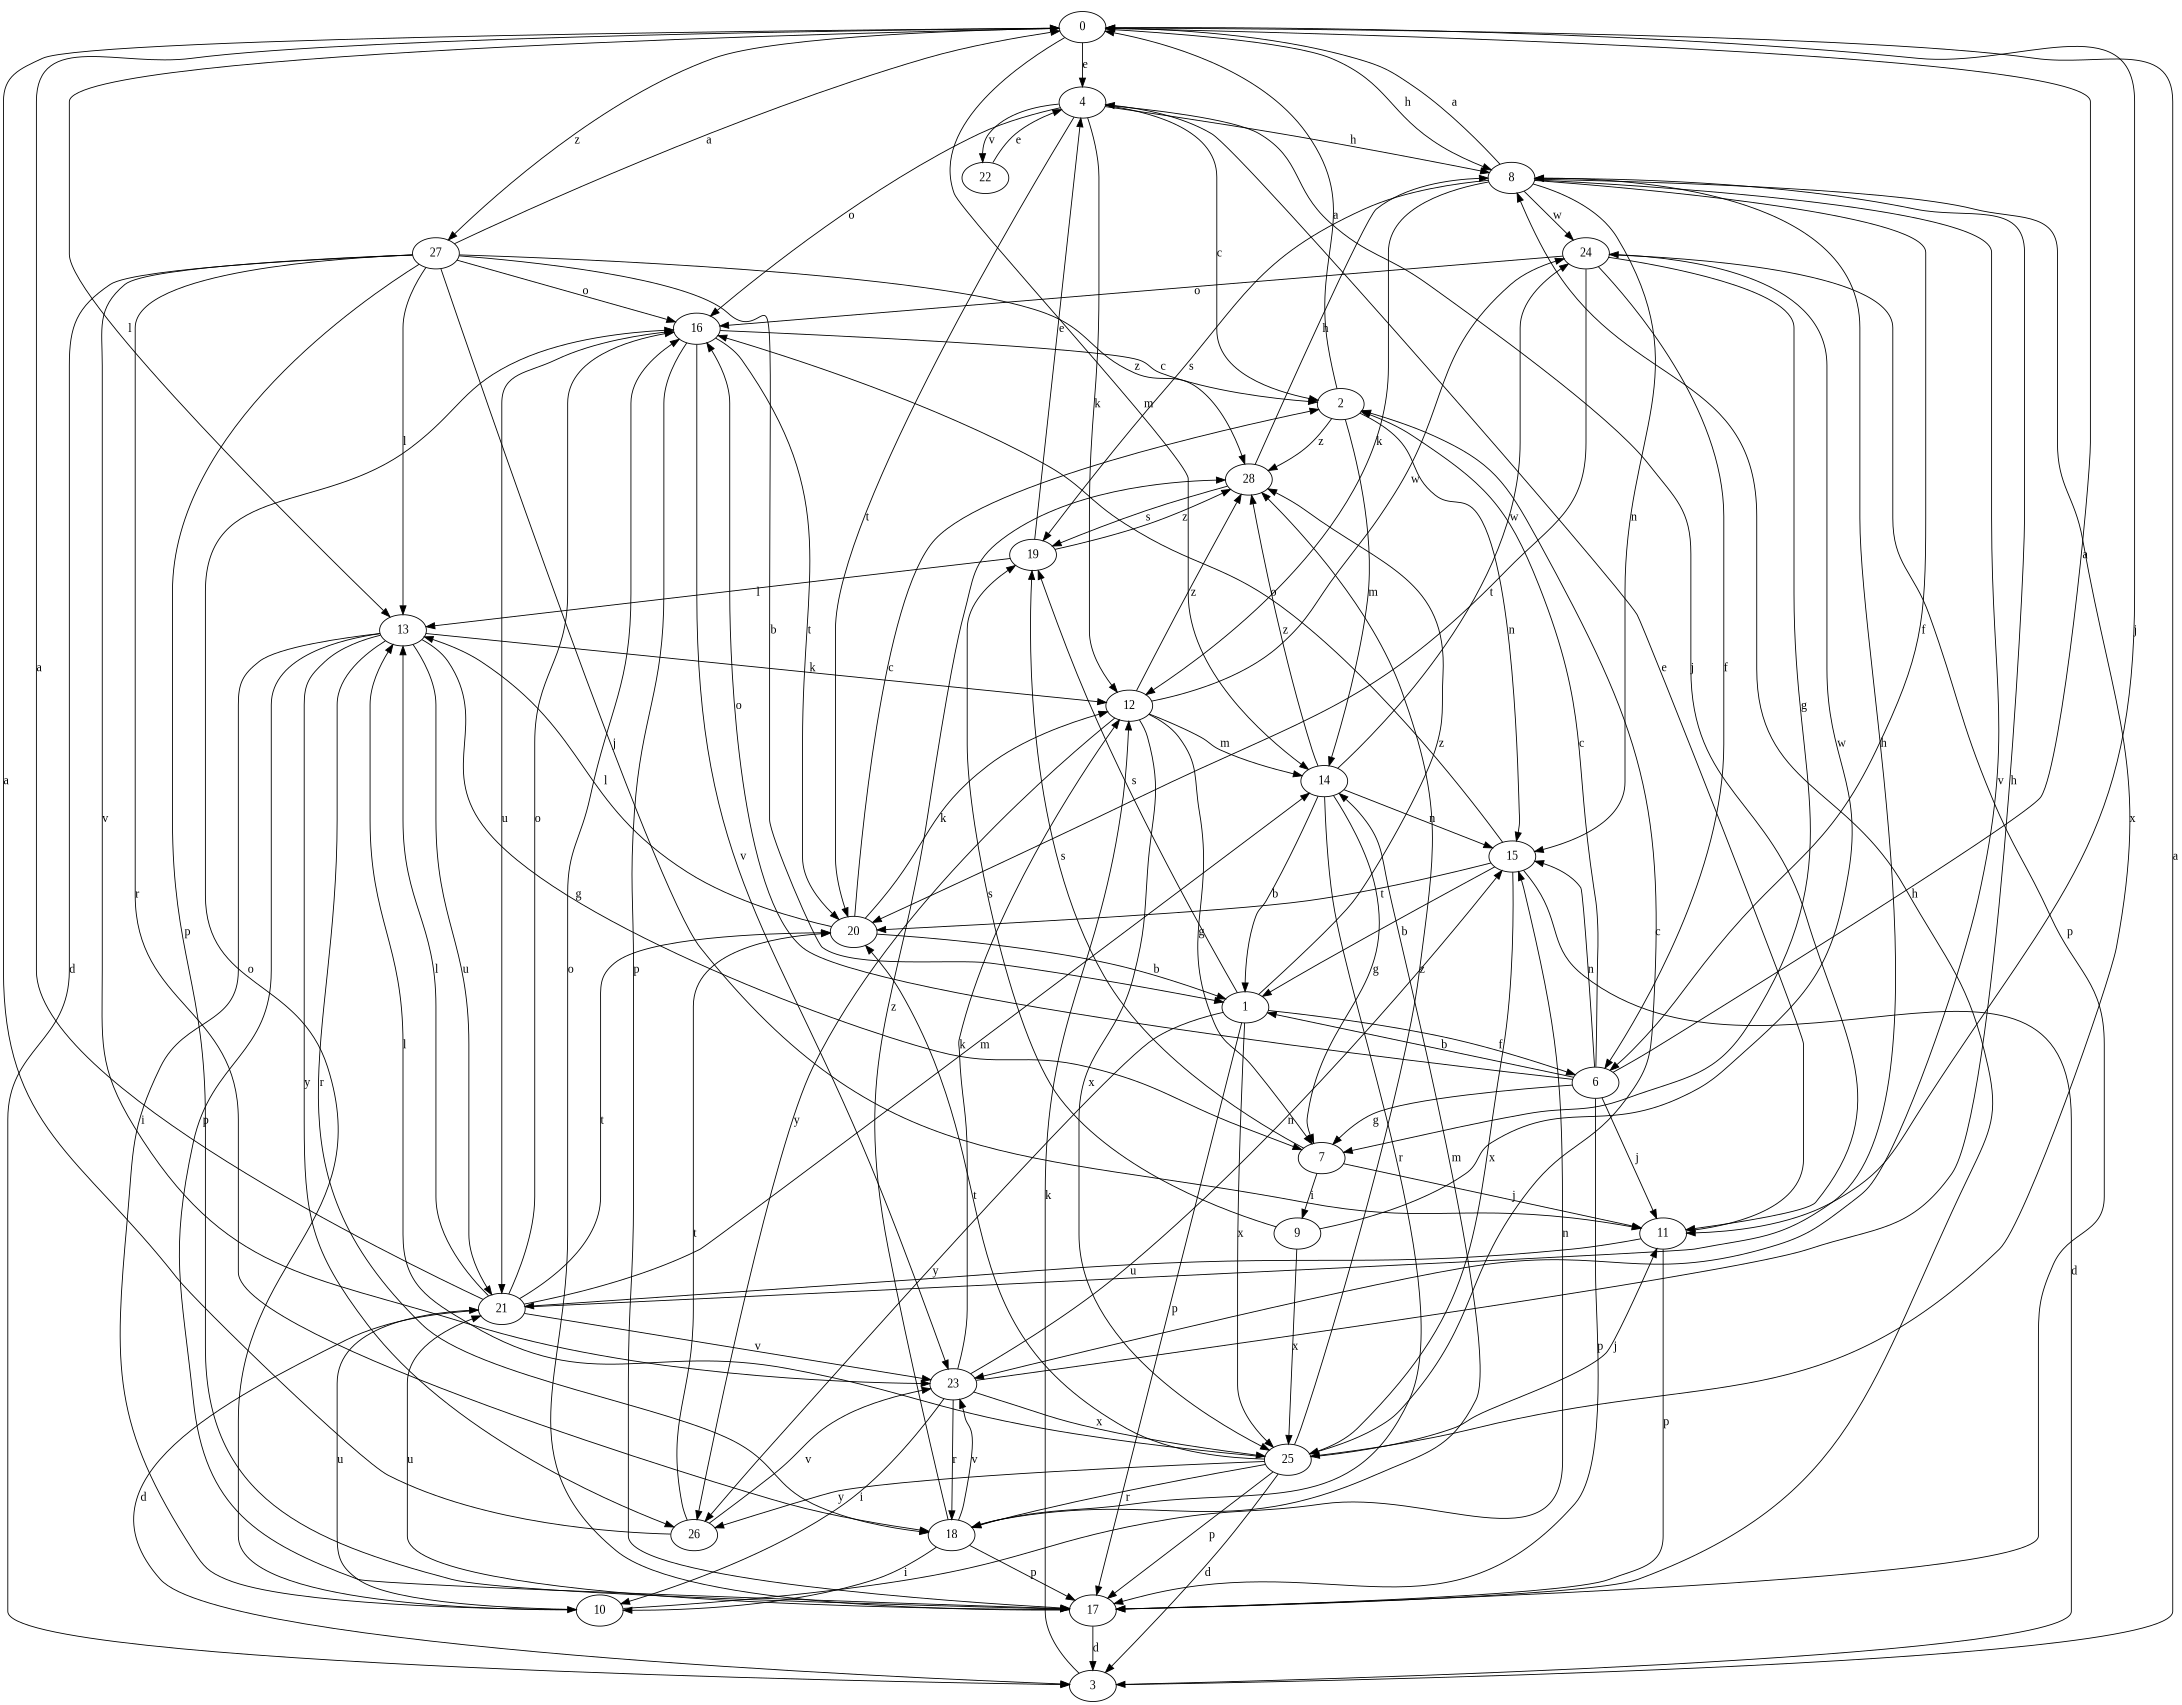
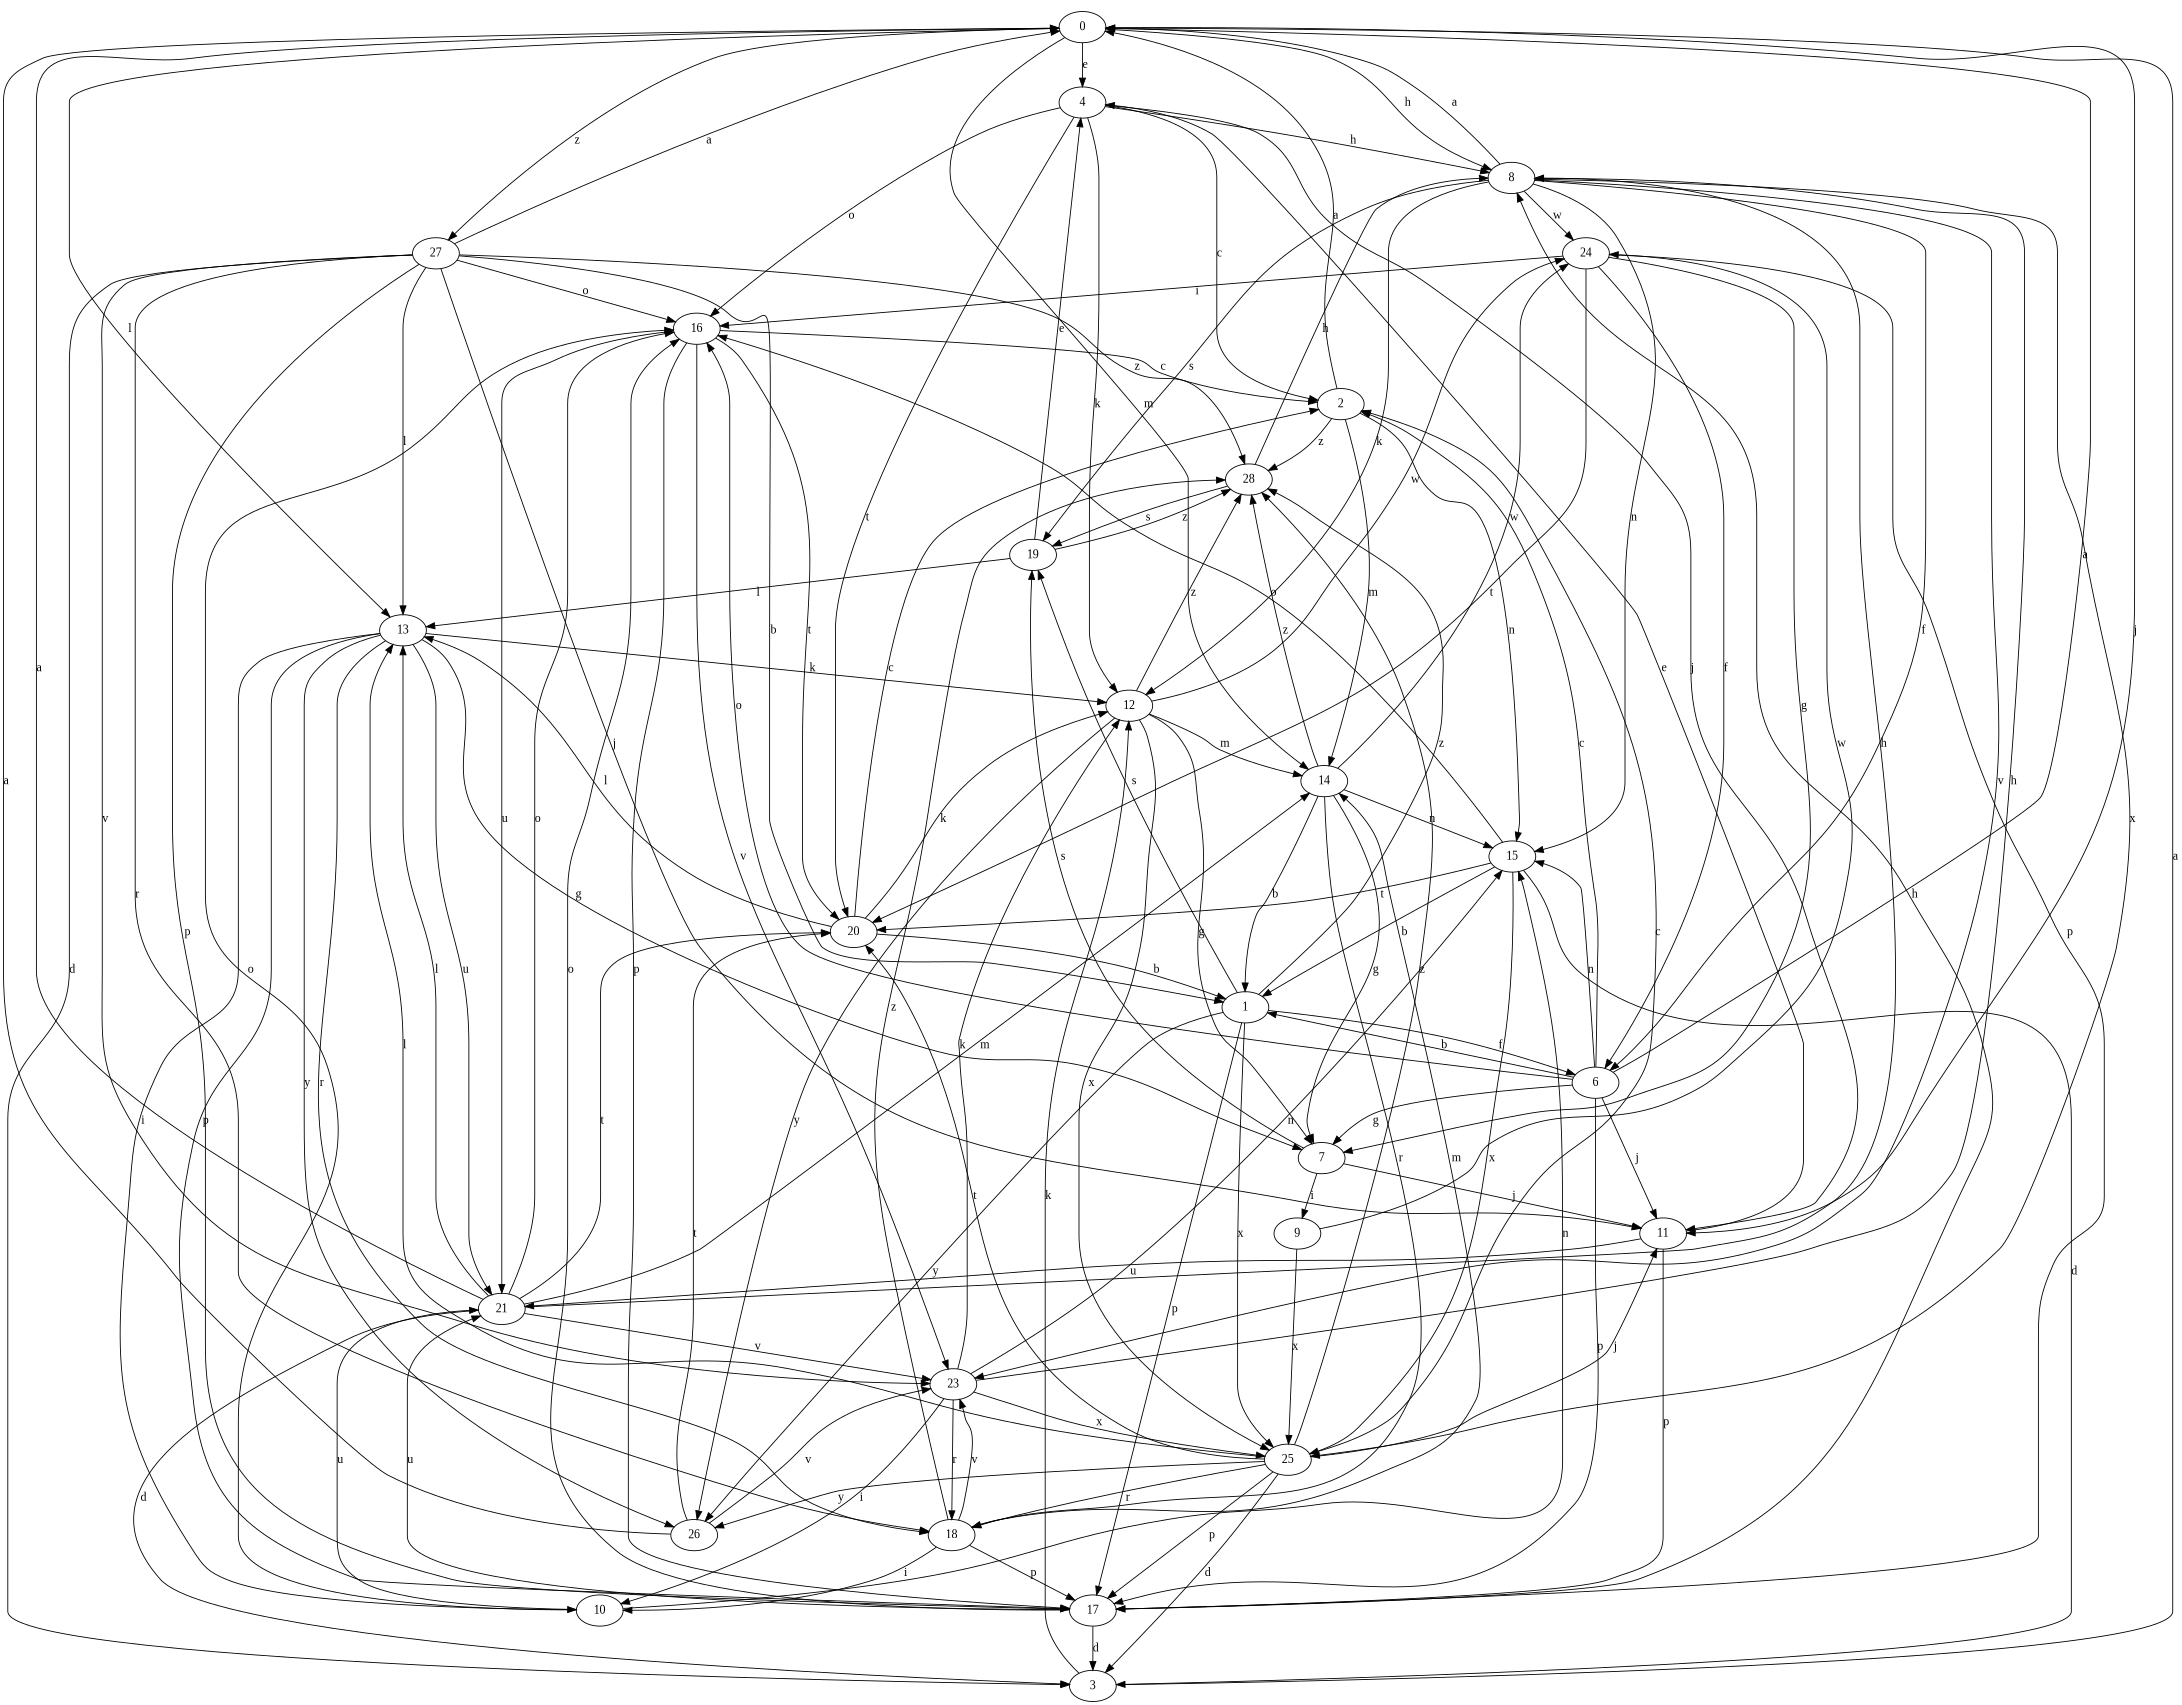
(985, 178) -> none
(1197, 291) -> (1197, 291)
(1003, 958) -> none
